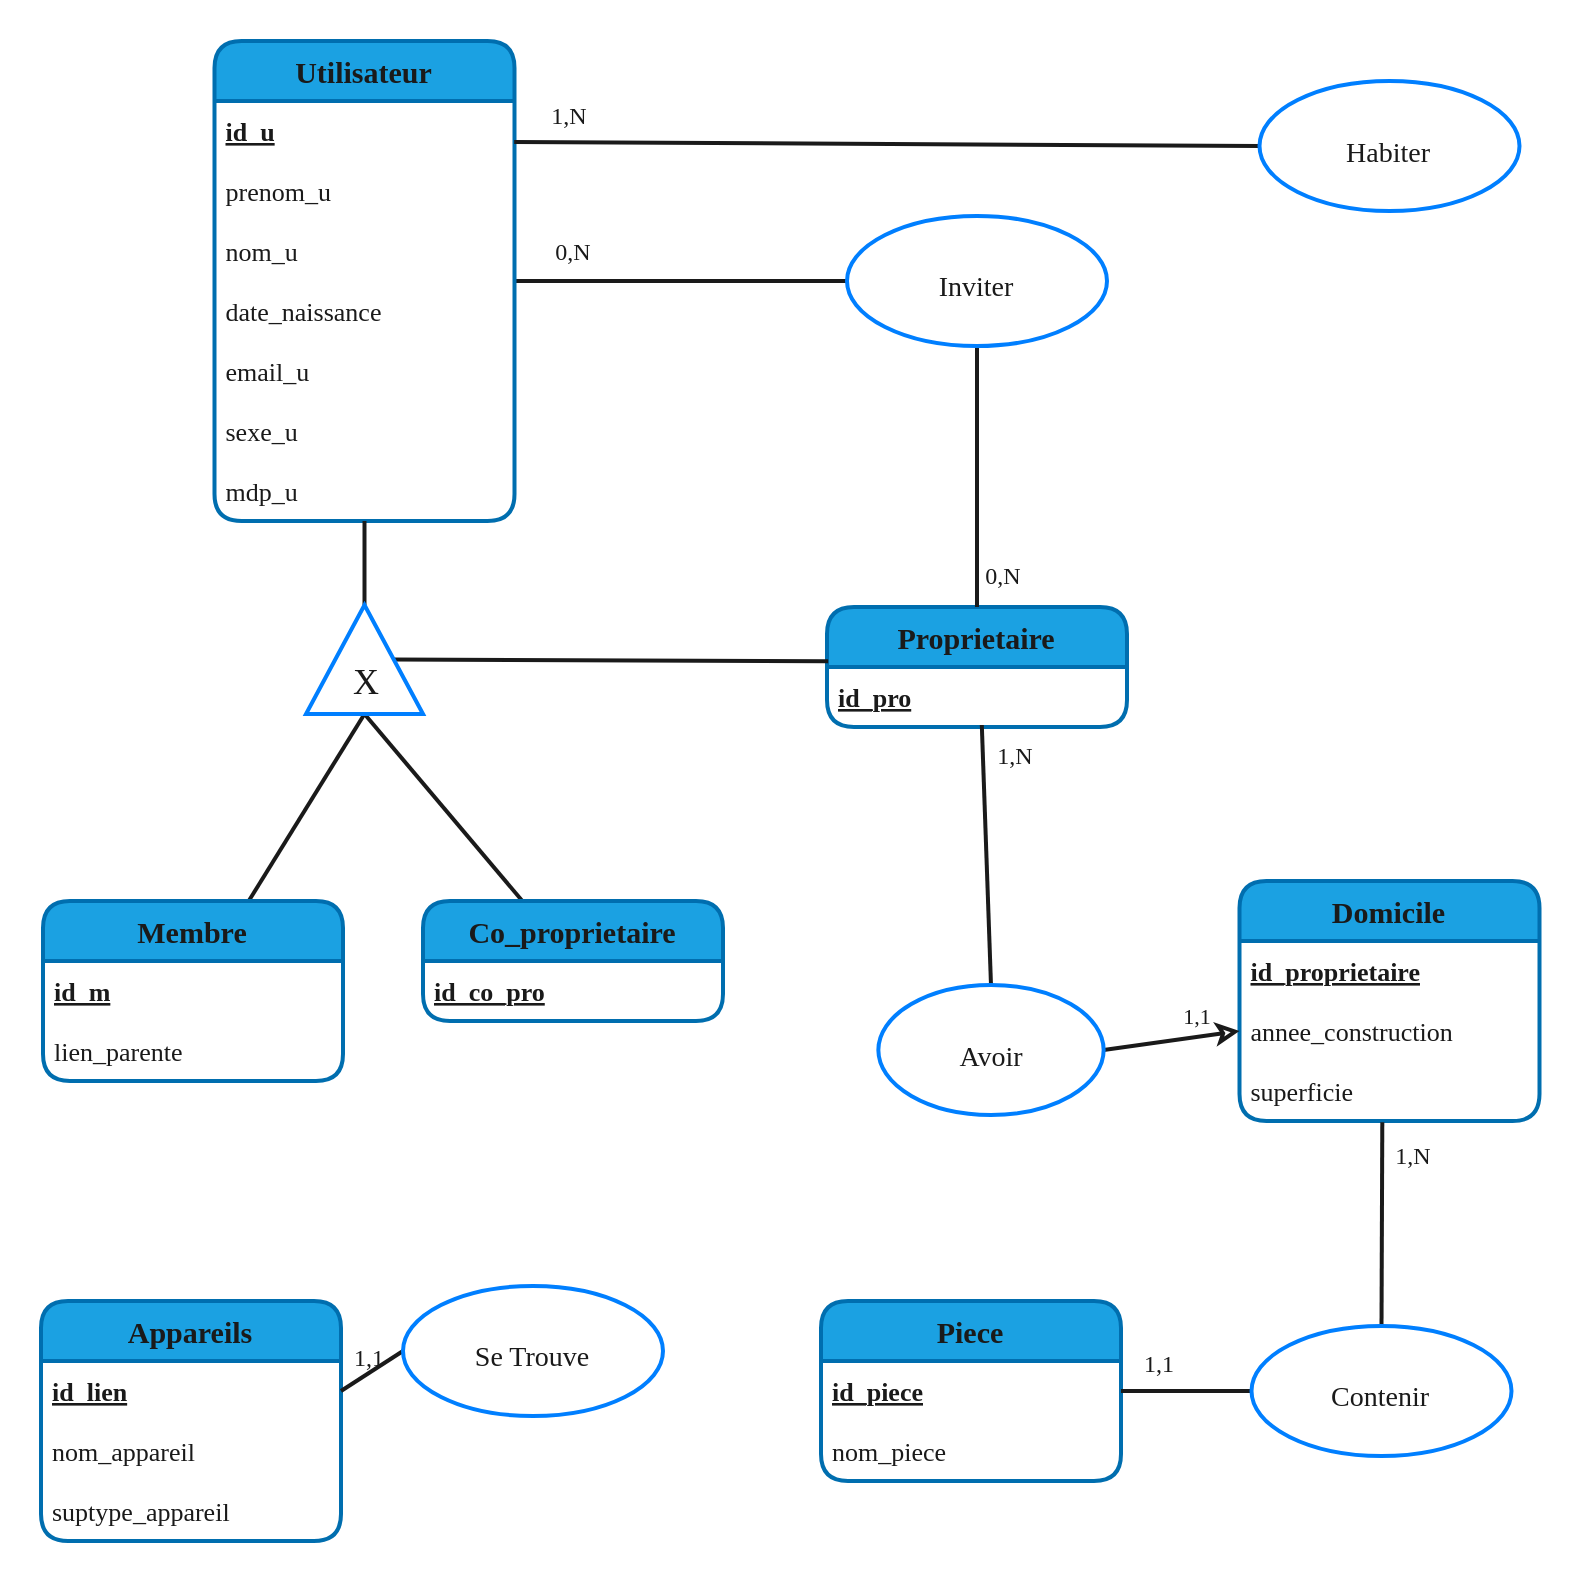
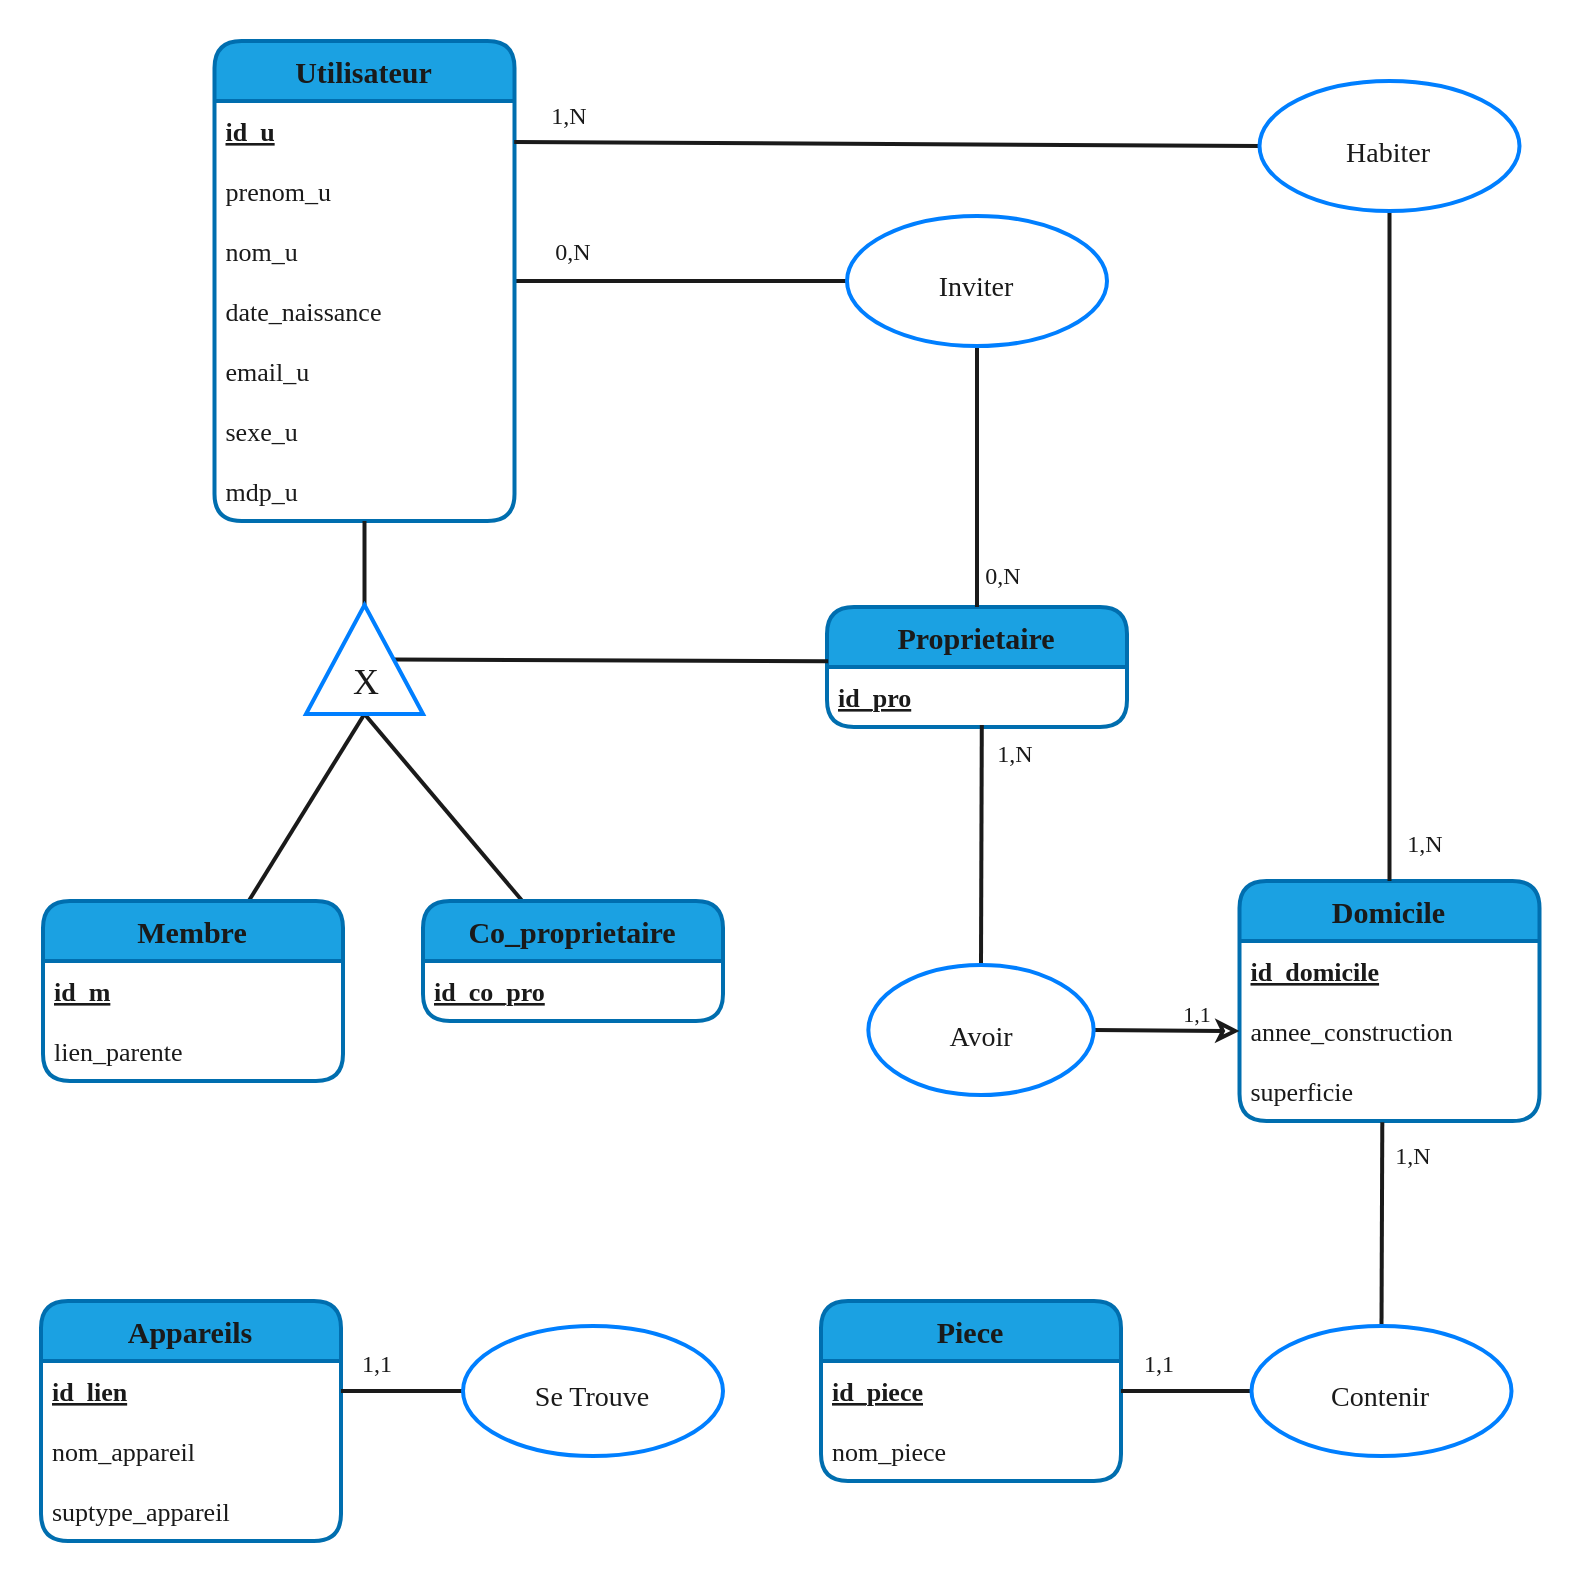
none -> (1390, 546)
(1350, 972) -> (1317, 972)
(991, 1050) -> (981, 1030)
(533, 1351) -> (593, 1391)
